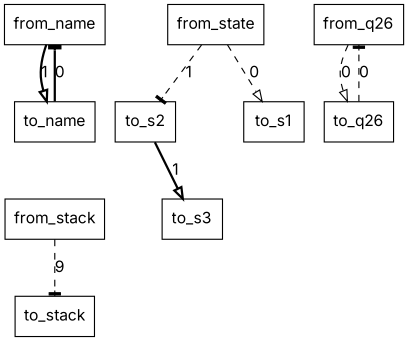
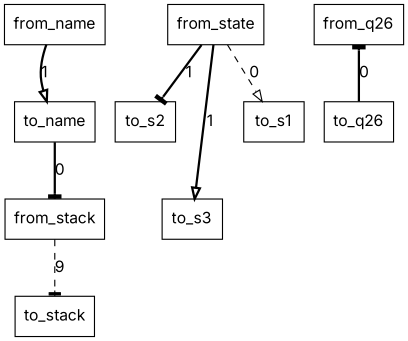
(341, 68) -> none
(182, 71) -> (182, 71)
(55, 76) -> (55, 168)
(359, 76) -> (359, 76)
(166, 165) -> (205, 116)
